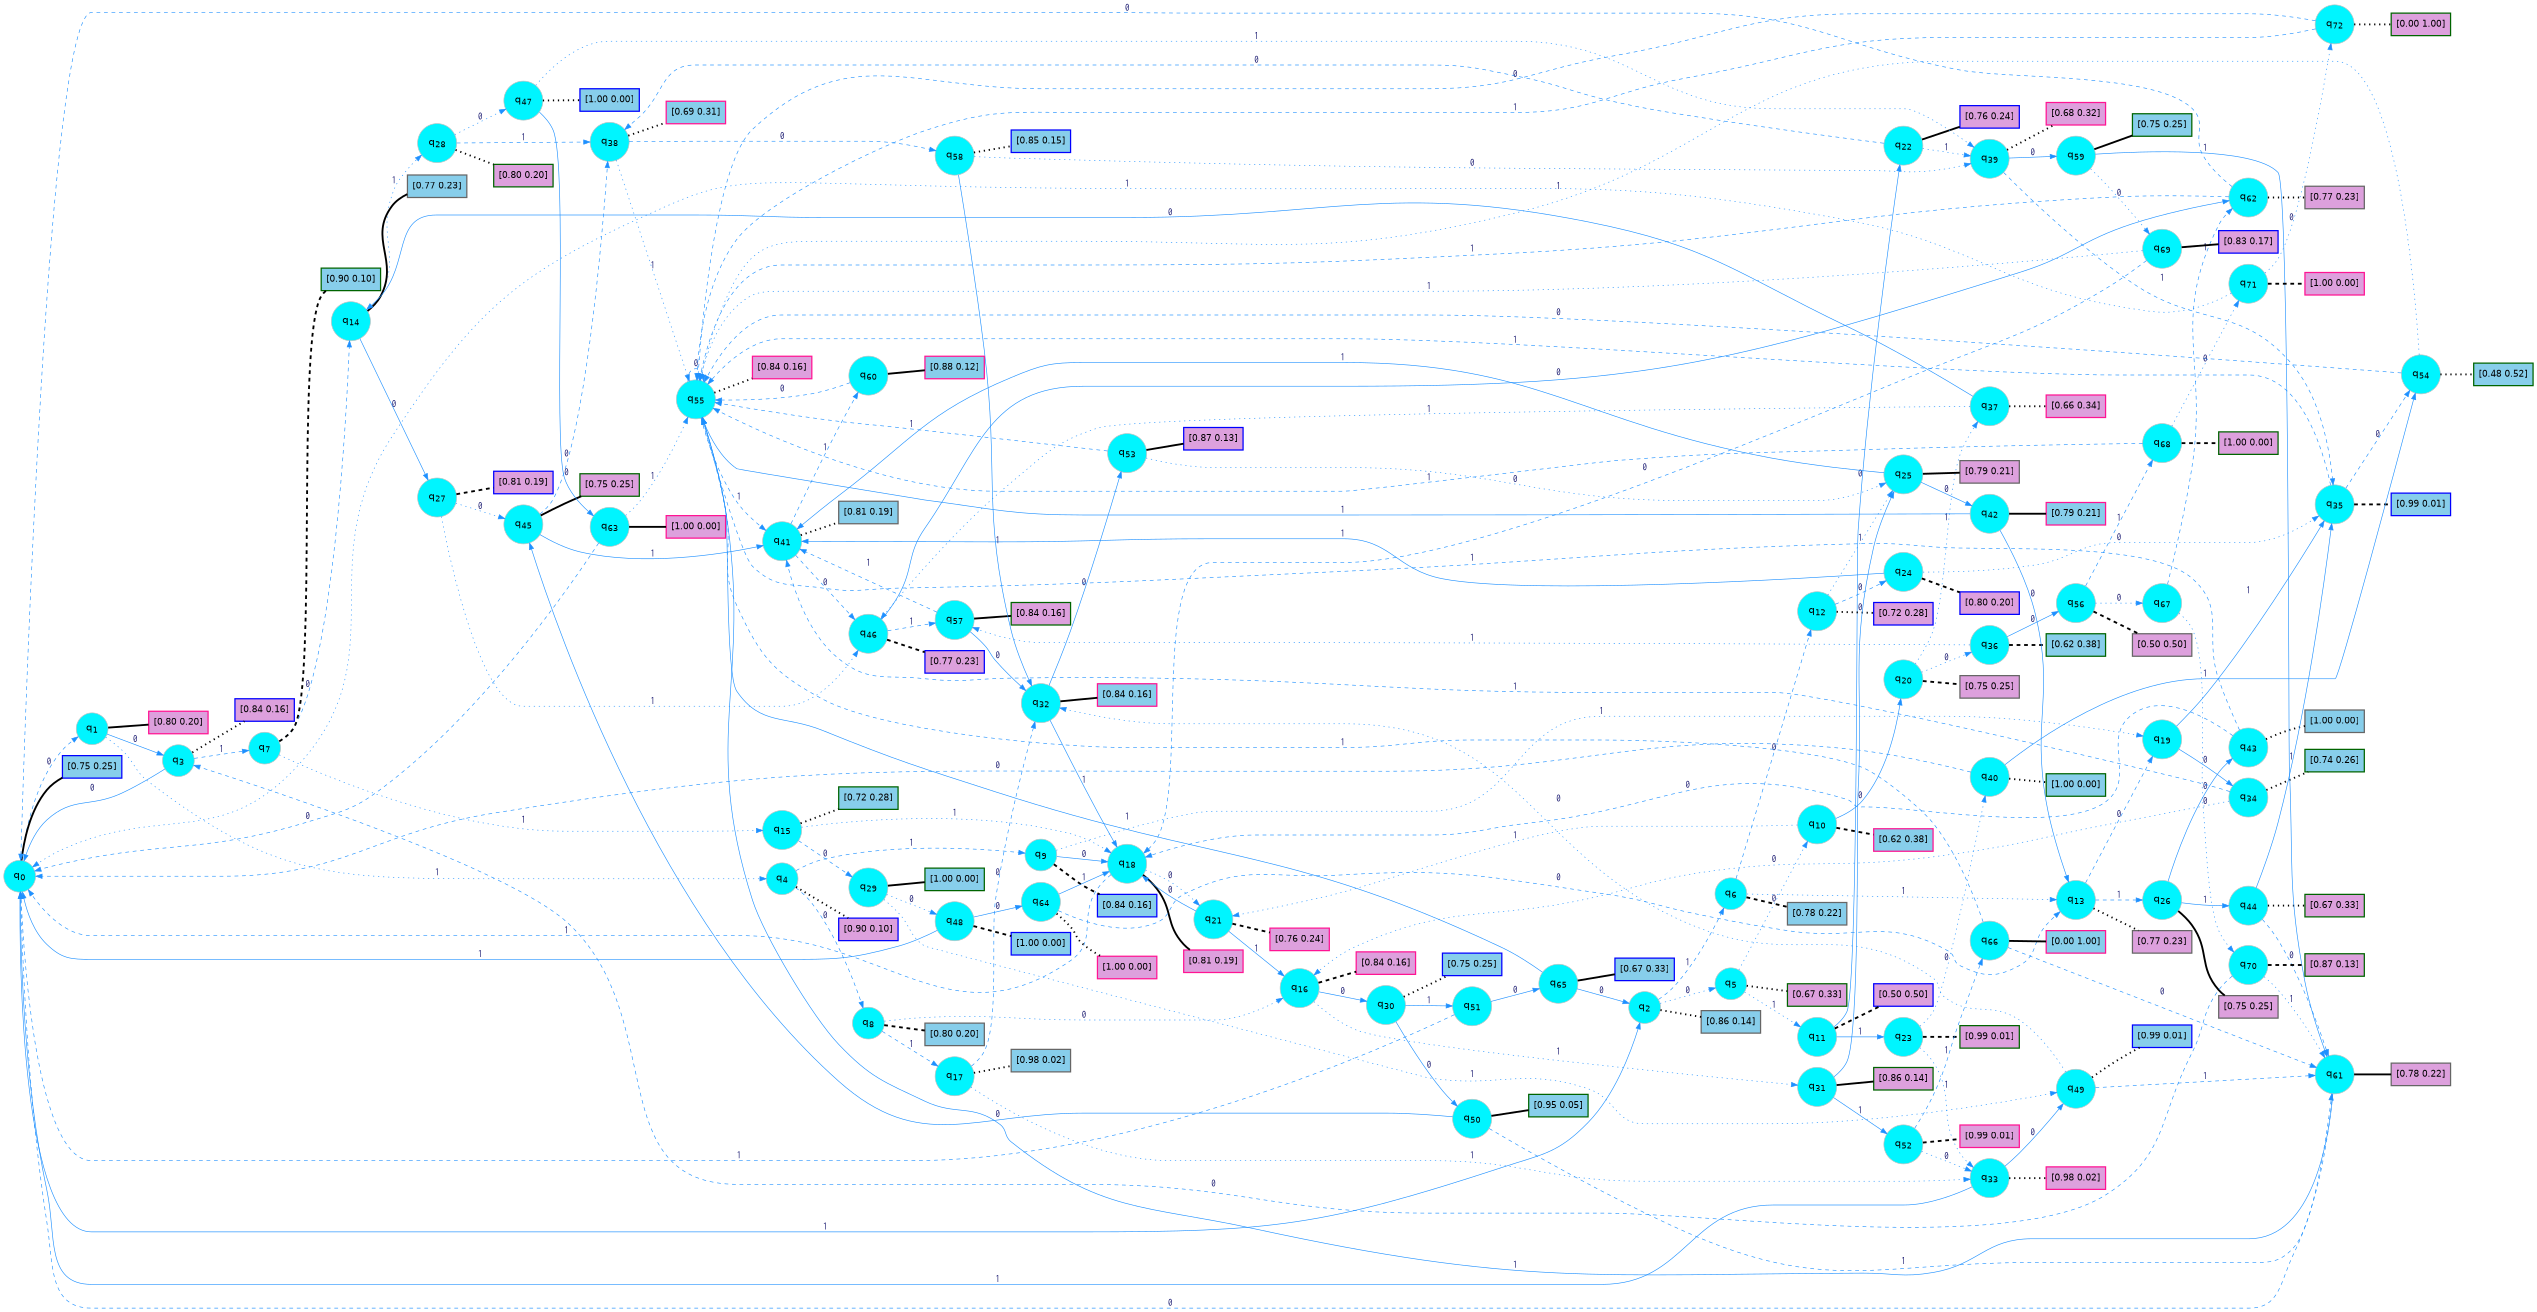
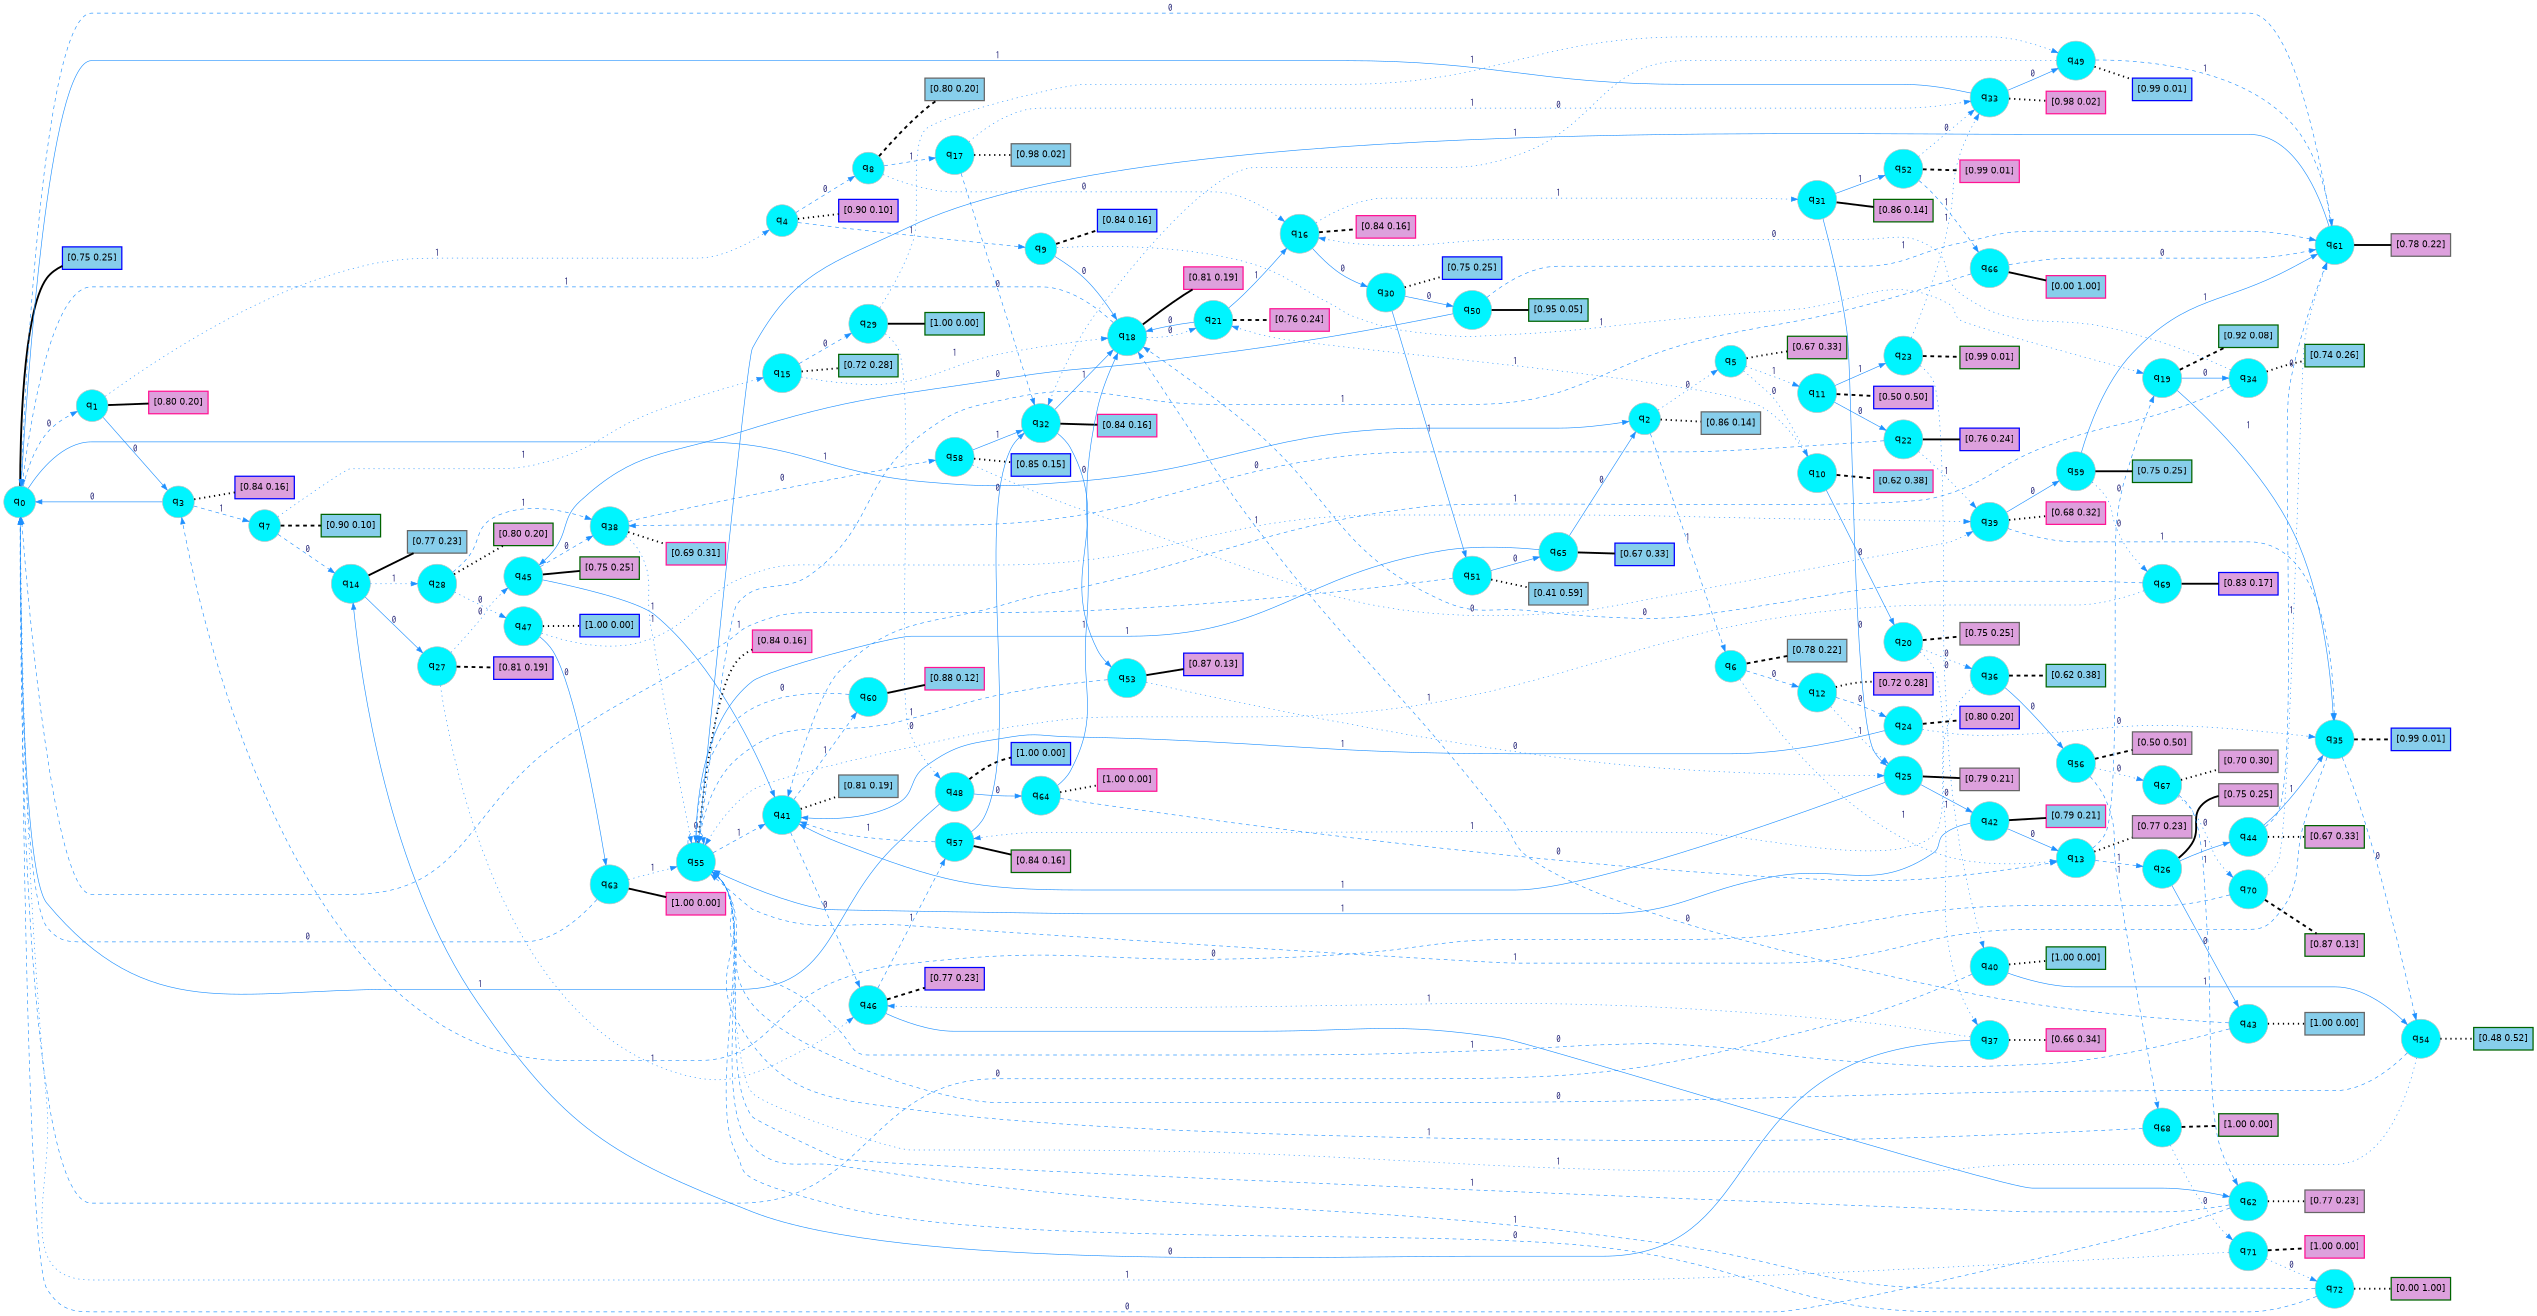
none -> (2248, 336)
none -> (1558, 594)
none -> (2248, 761)
